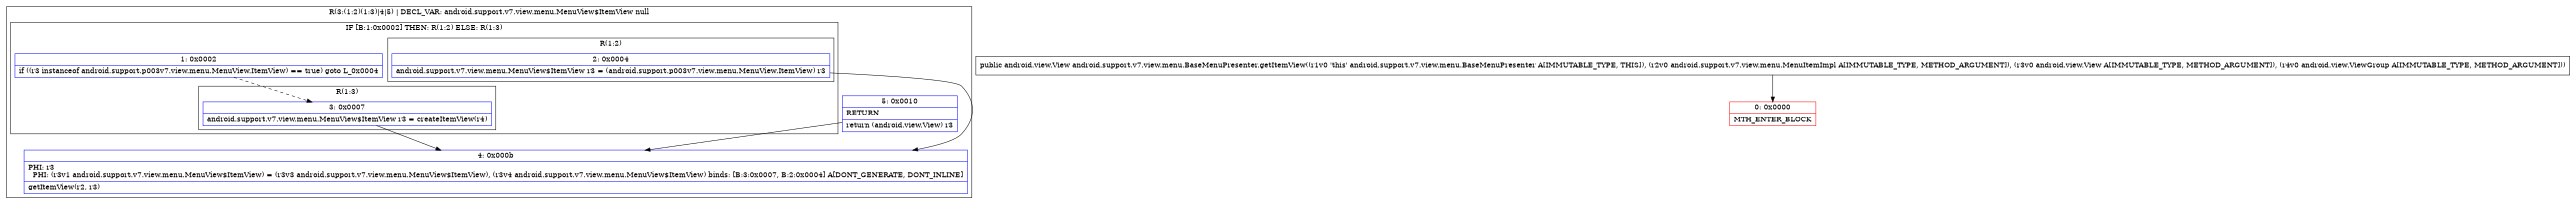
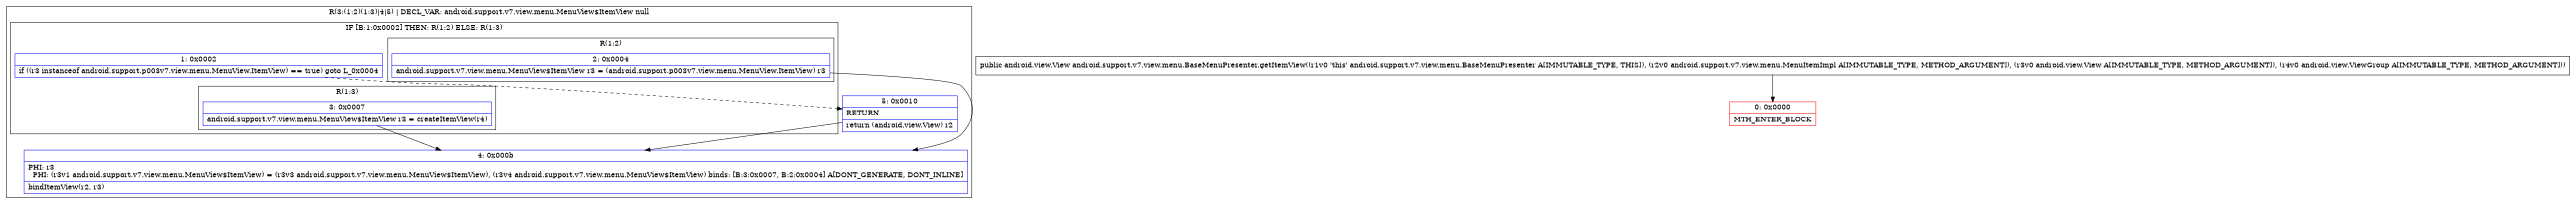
(272, 90) -> (581, 91)
(900, 125) -> (900, 125)
(64, 187) -> (66, 187)
